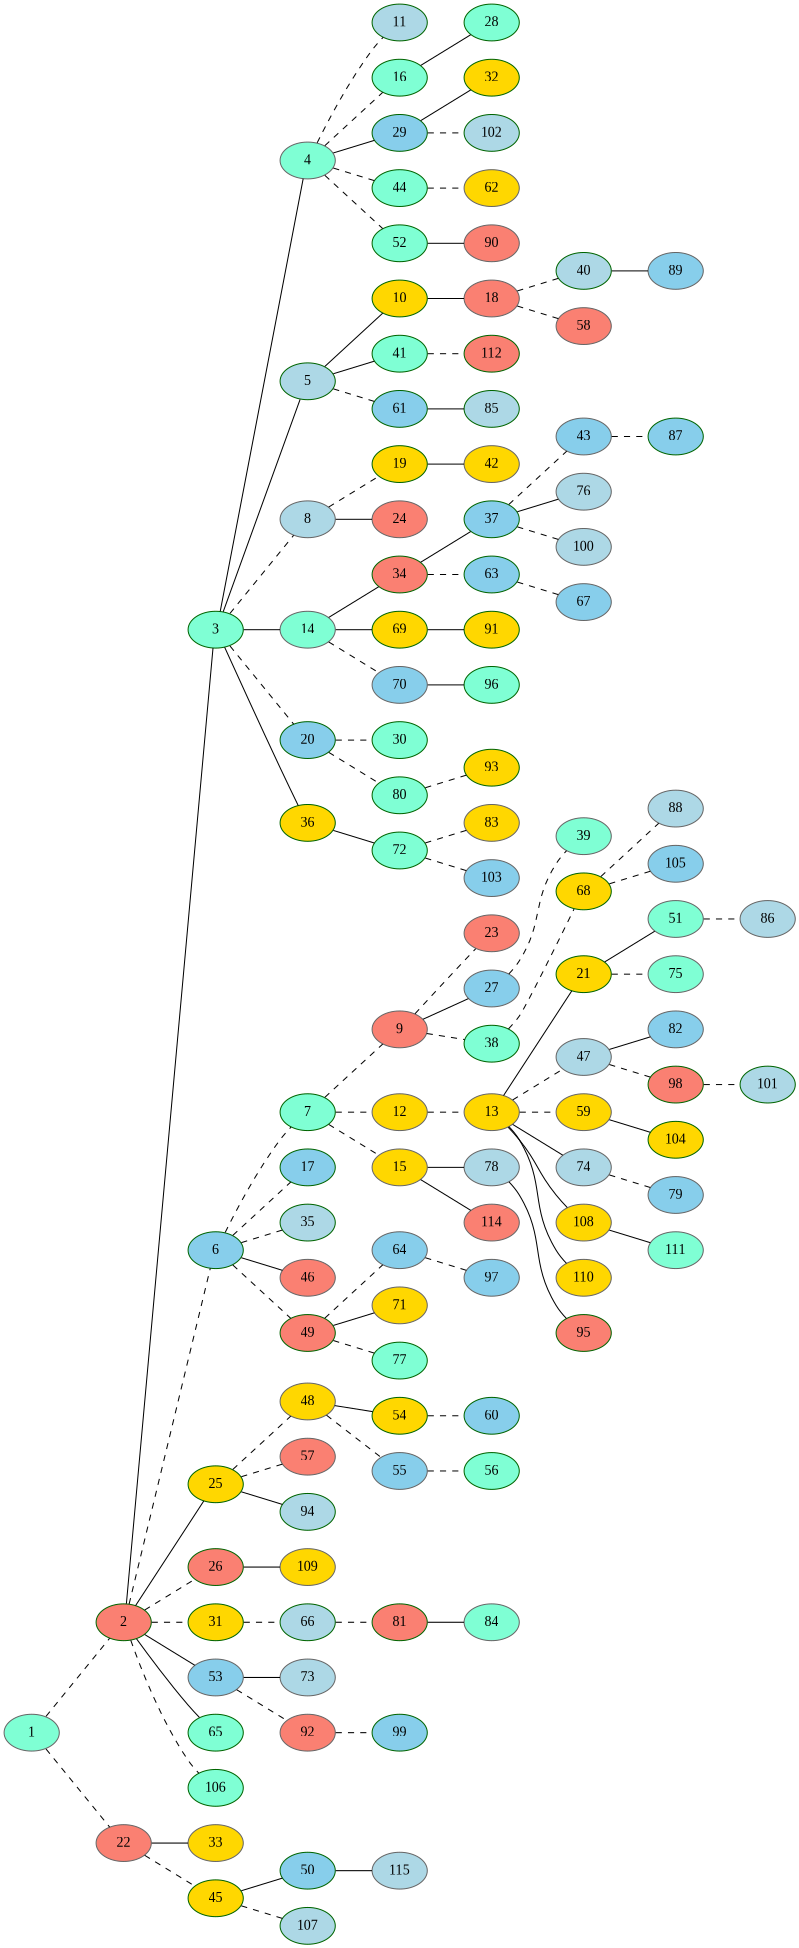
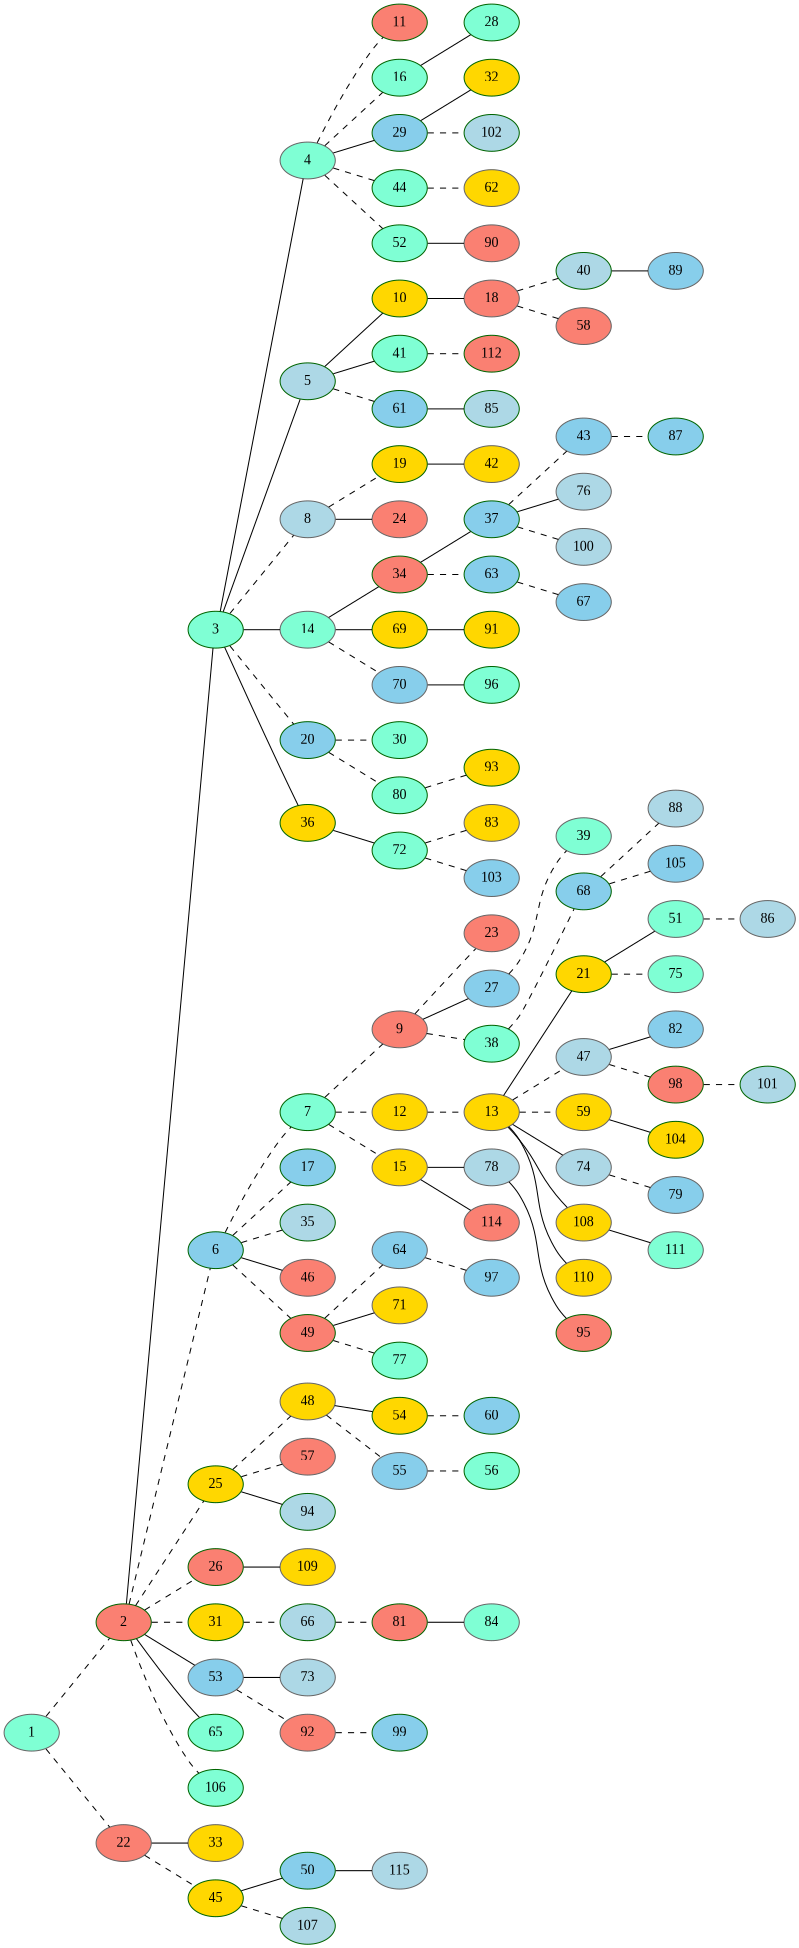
(400, 22) -> (400, 22)
(584, 891) -> (584, 891)
(170, 1553) -> (170, 1553)
